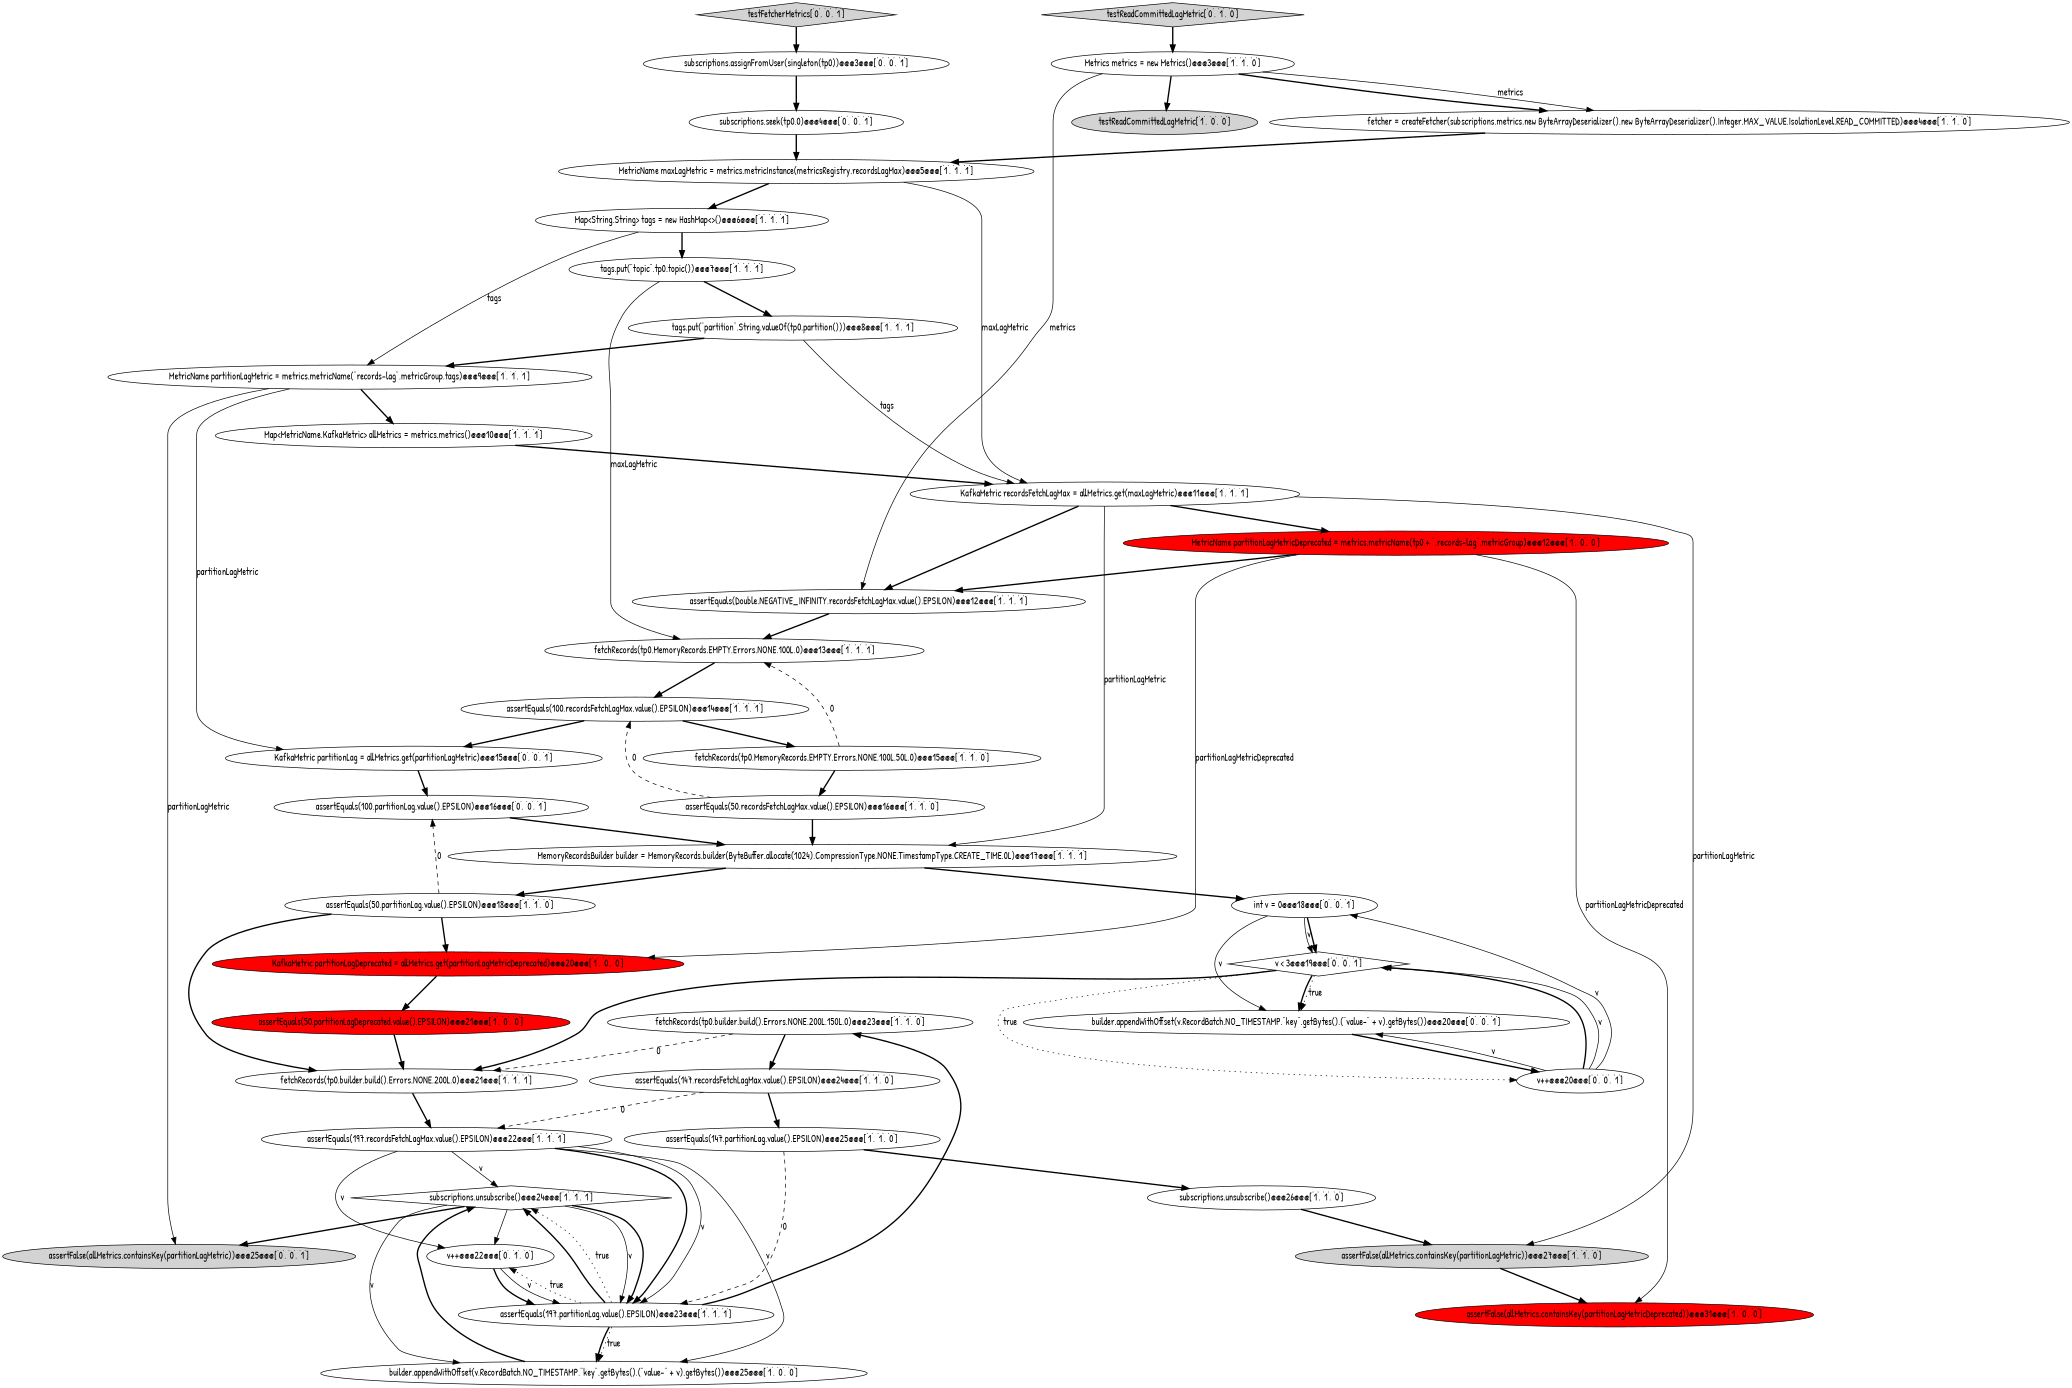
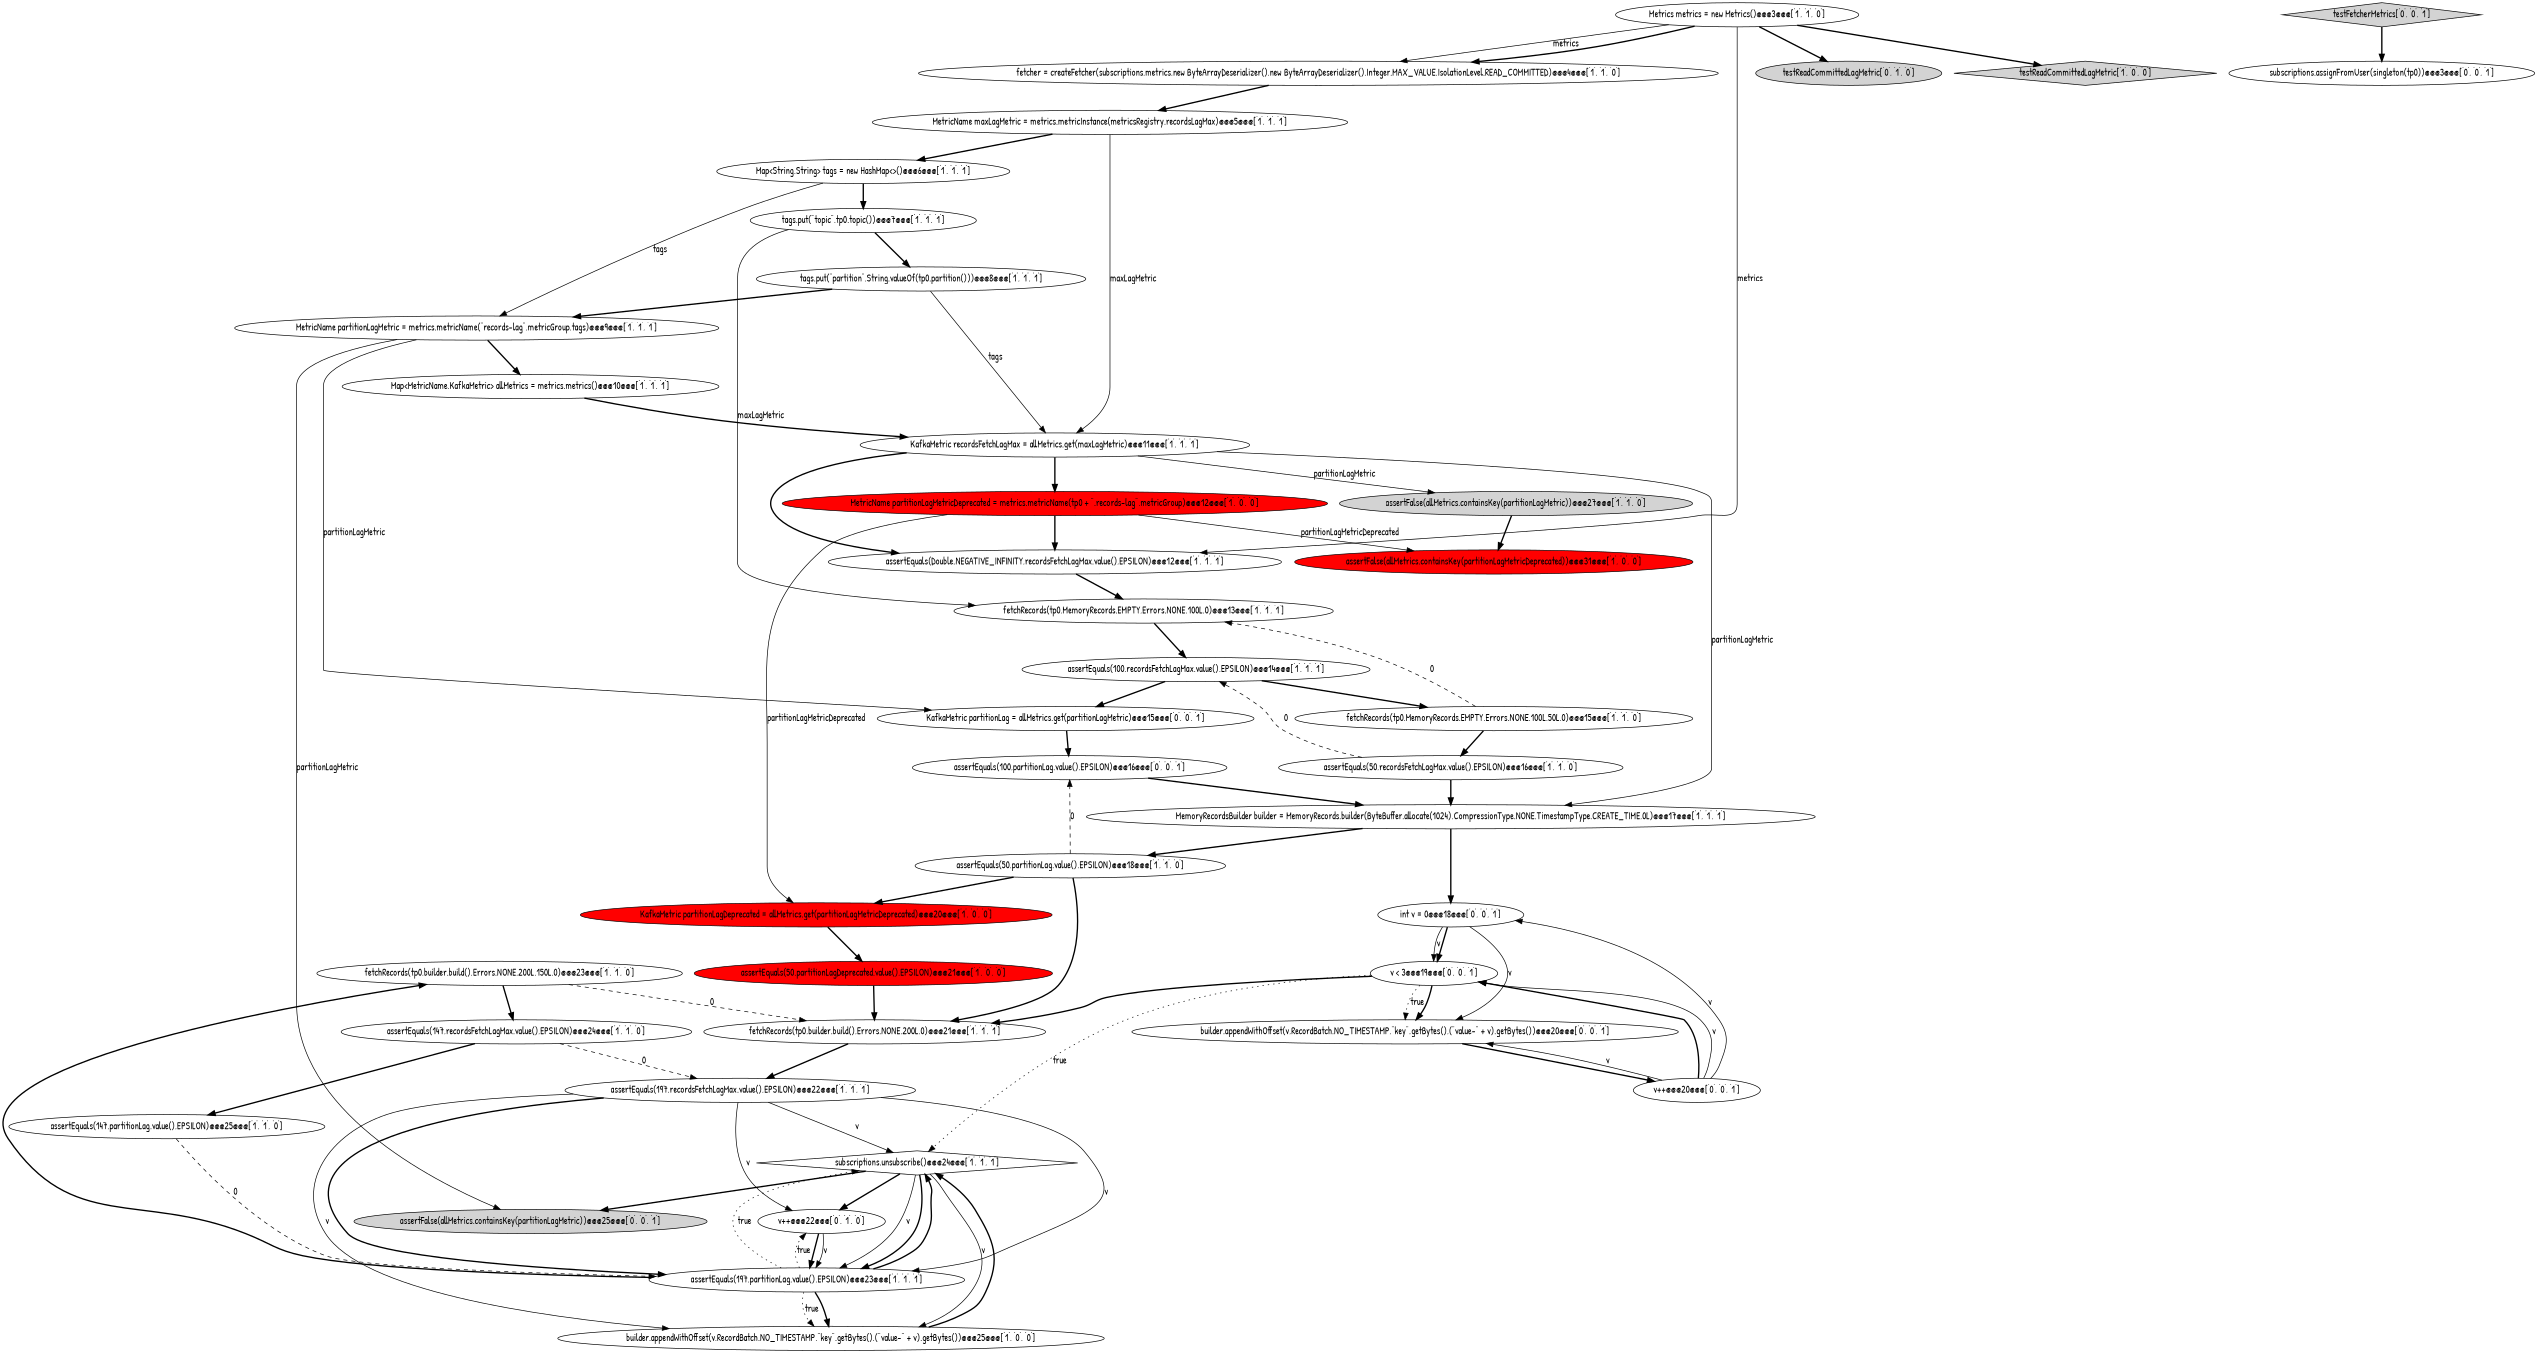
(1173, 15) -> (1849, 73)
(1173, 36) -> (1790, 42)
(796, 122) -> none
(1165, 122) -> (2085, 73)
(1319, 964) -> (1434, 973)
(1104, 1060) -> (1135, 1017)
(1261, 1198) -> none
(502, 1224) -> (873, 1190)
